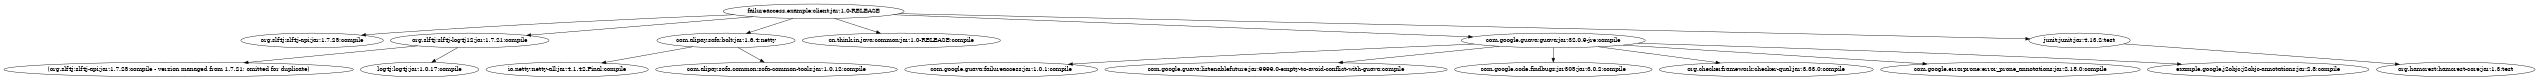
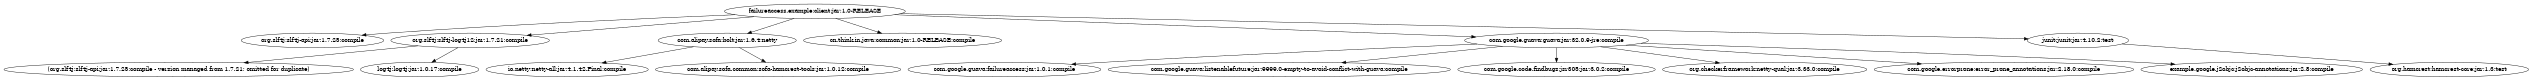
(2080, 40) -> (2078, 40)
(776, 70) -> (778, 70)
(1766, 70) -> (1765, 70)
